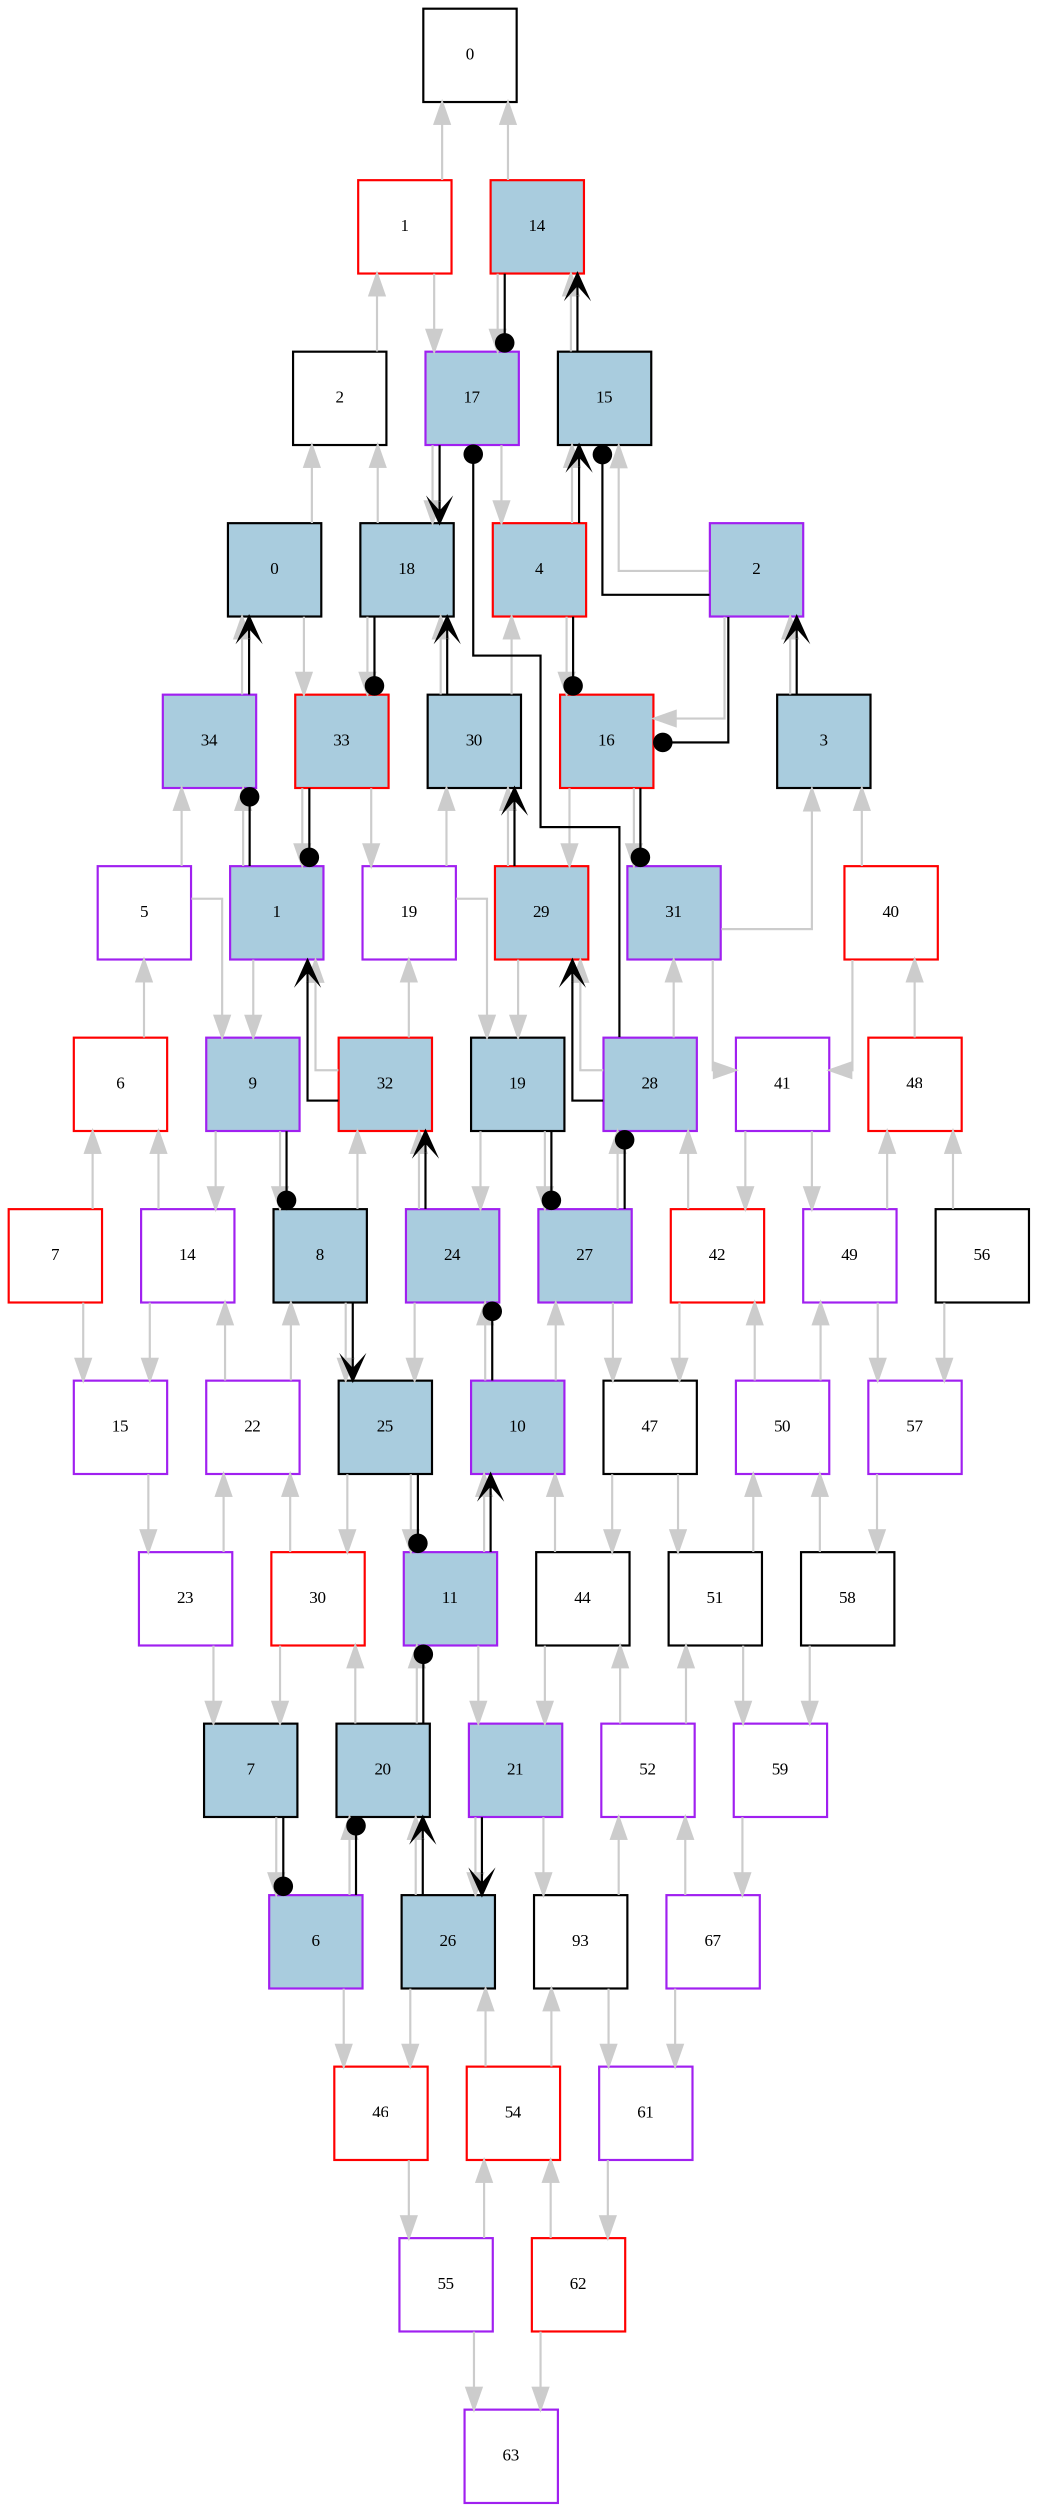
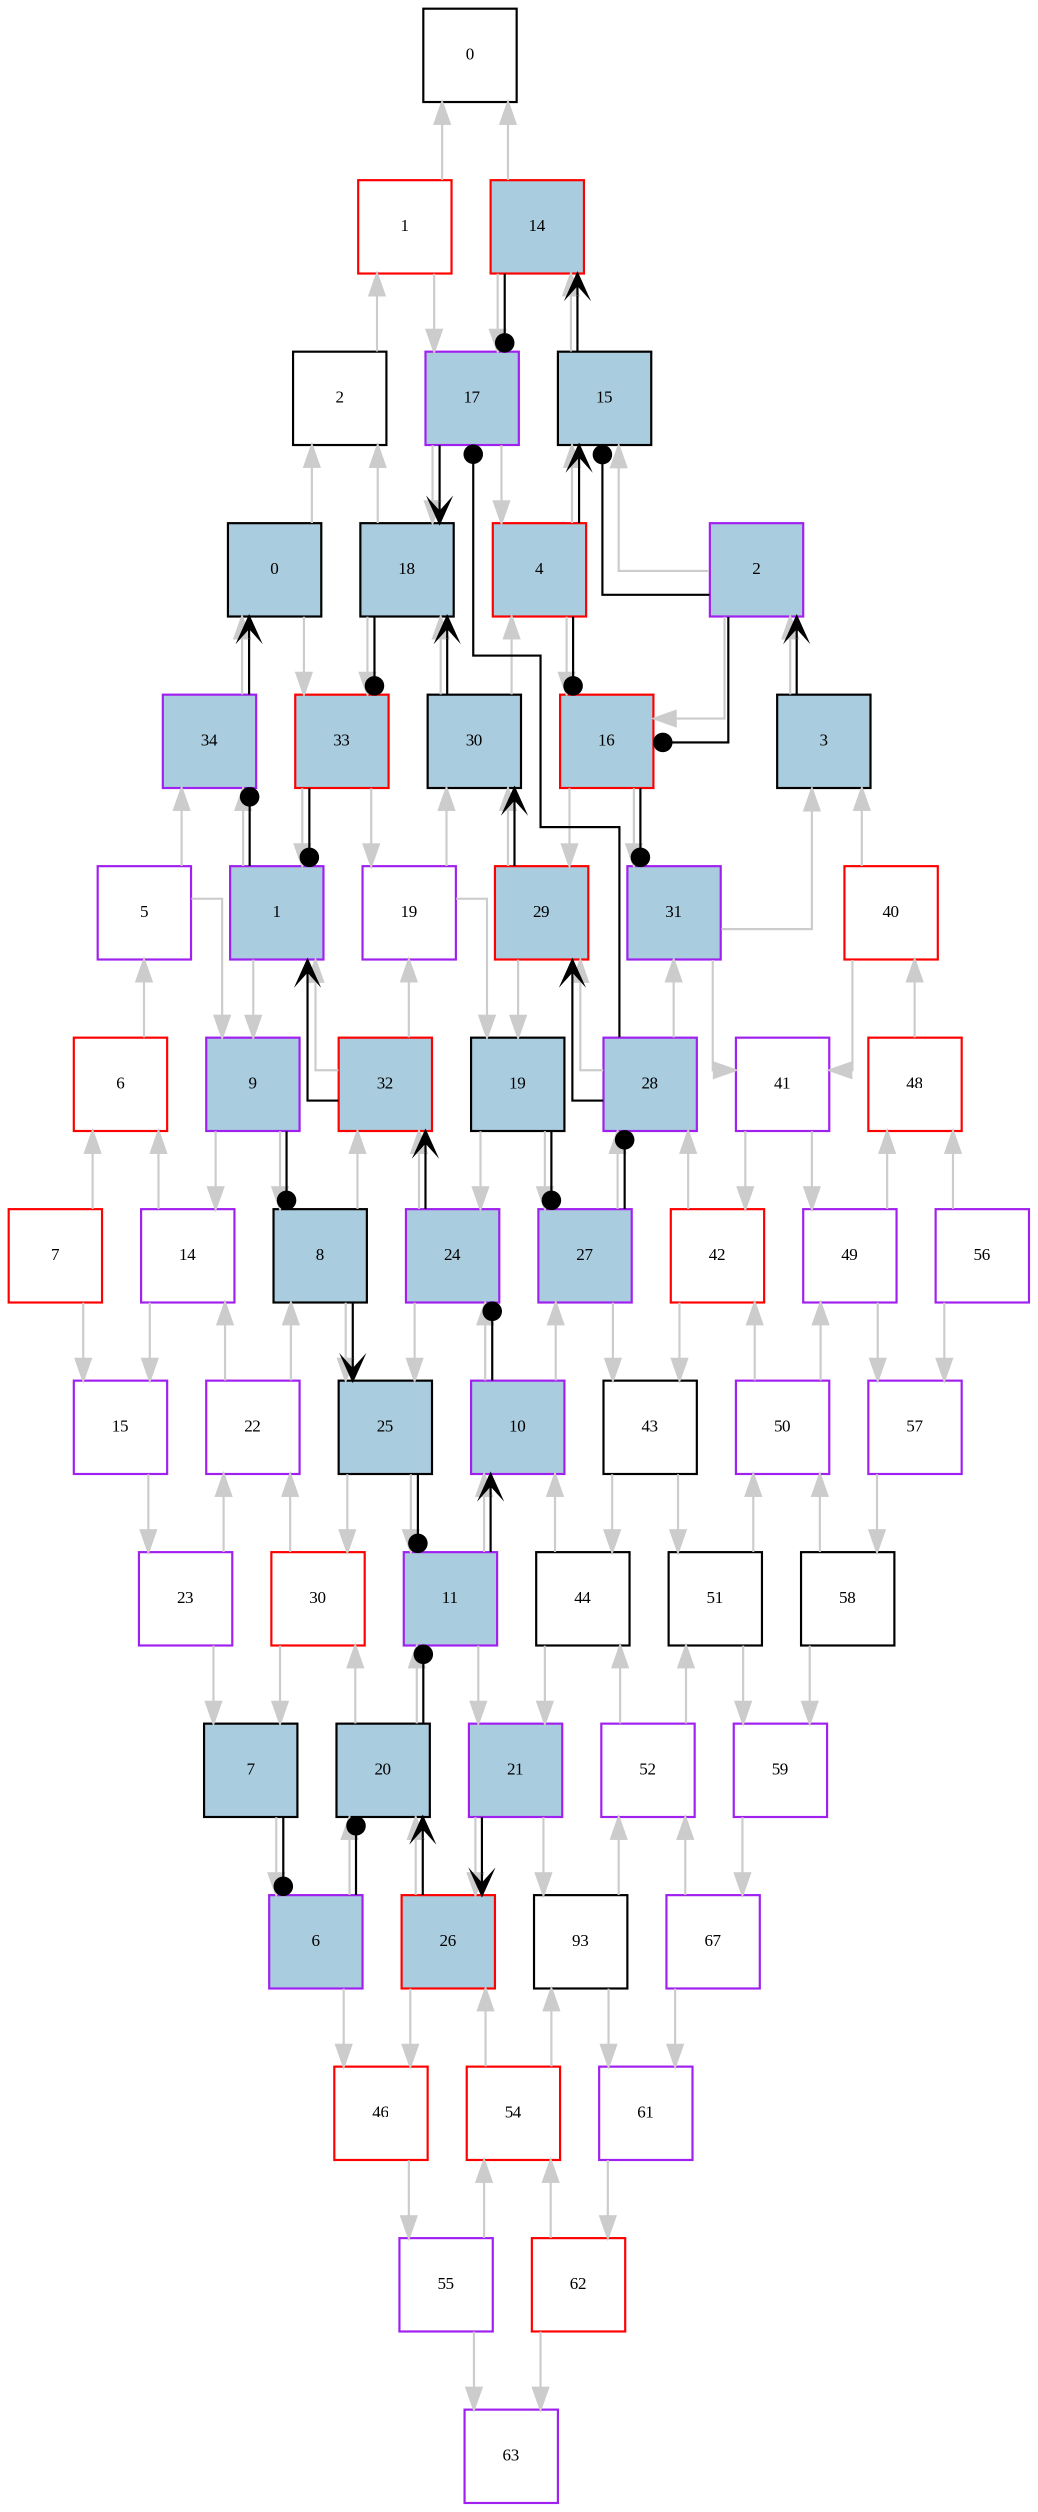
(982, 1256) -> (982, 1256)
(650, 1427) -> (650, 1427)
(448, 1942) -> (448, 1942)
